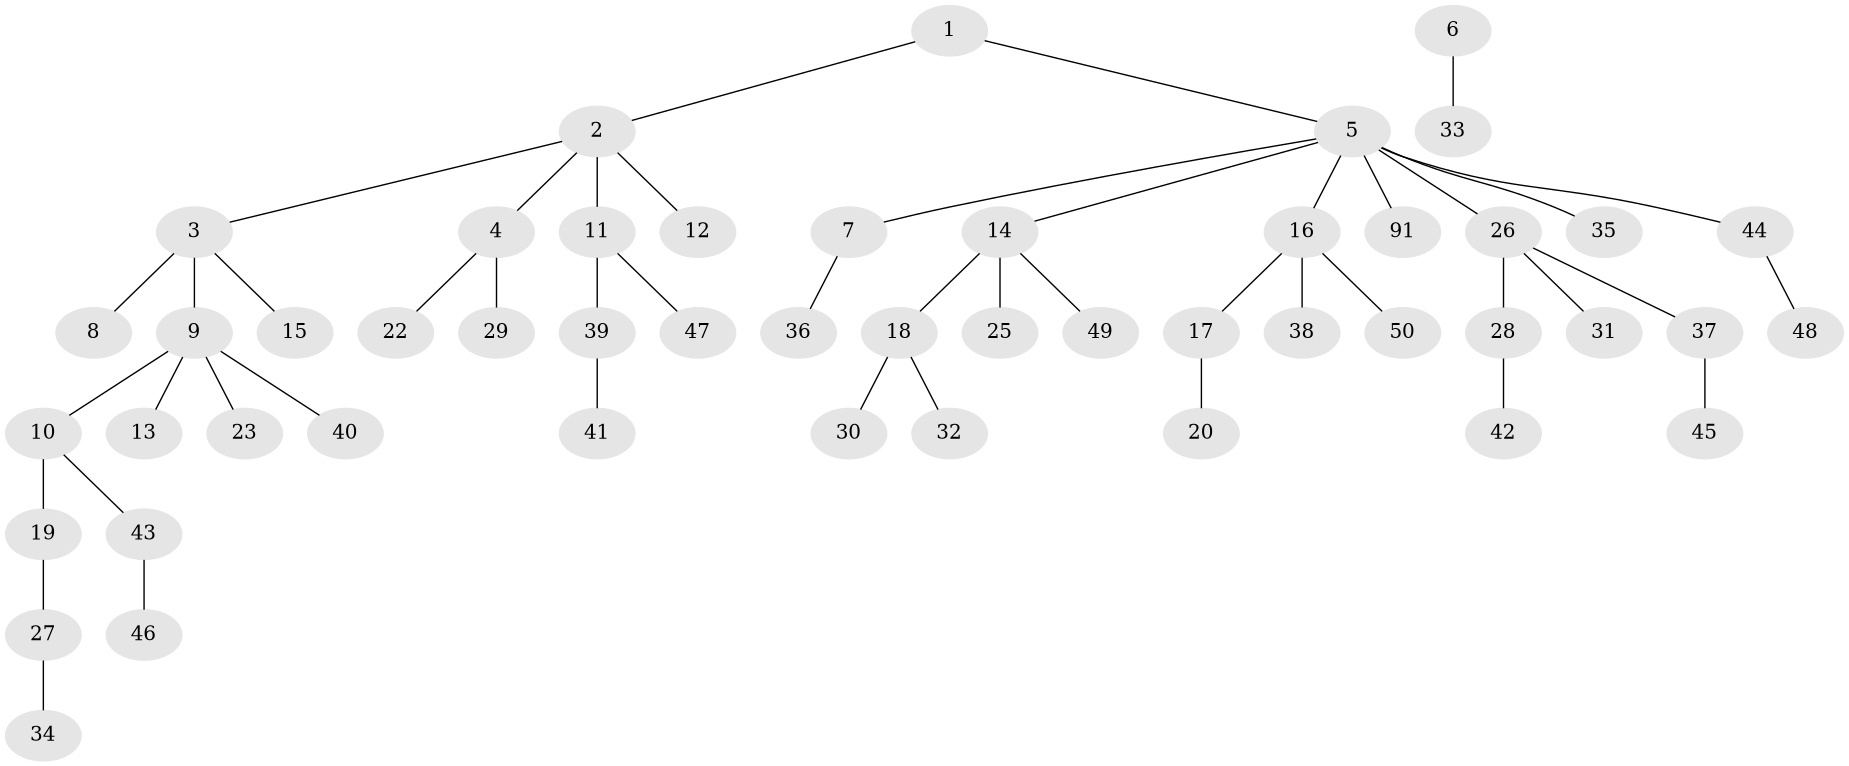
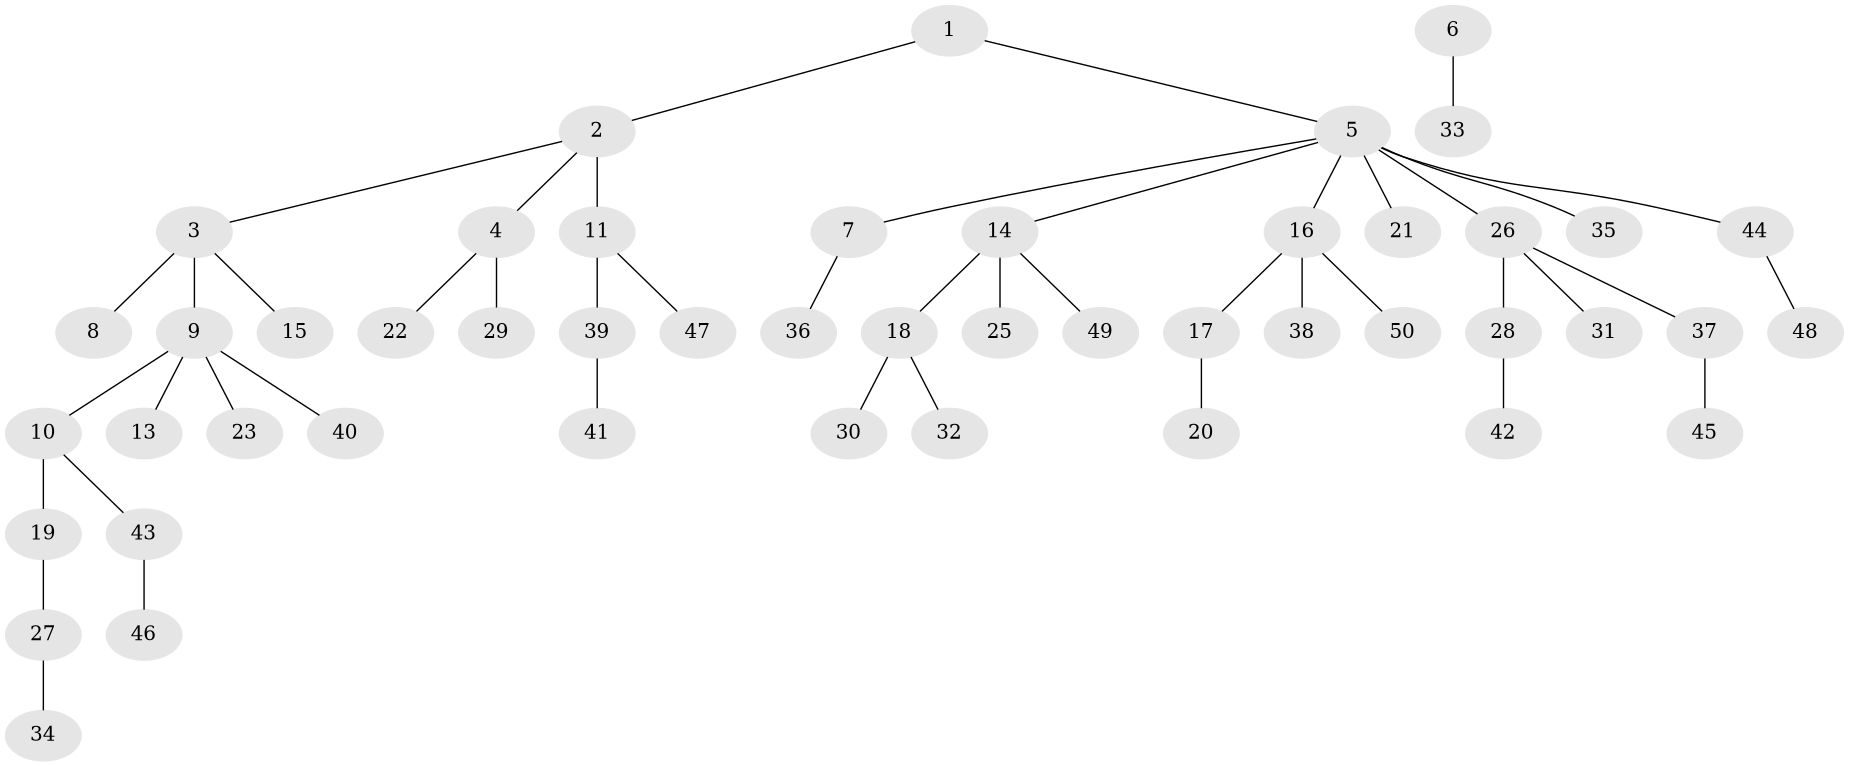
(698, 232) -> none
(1403, 232) -> (1403, 232)
